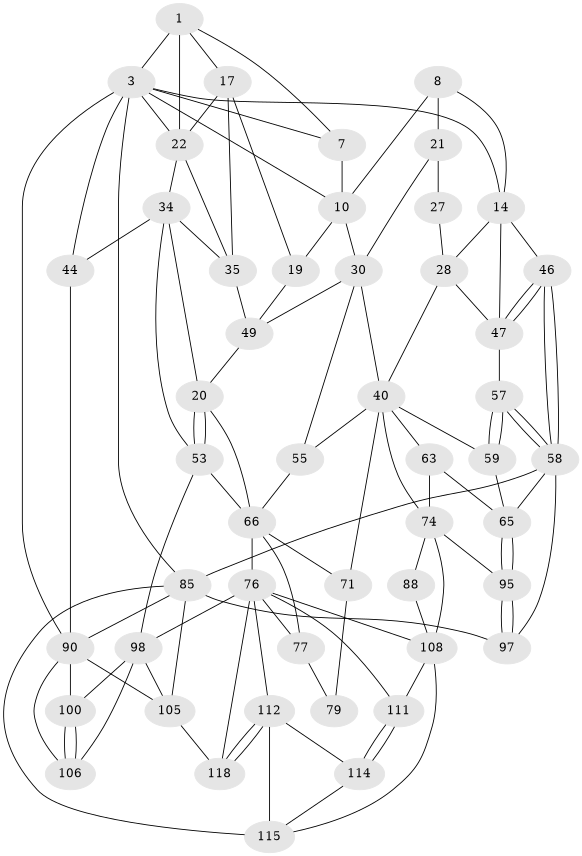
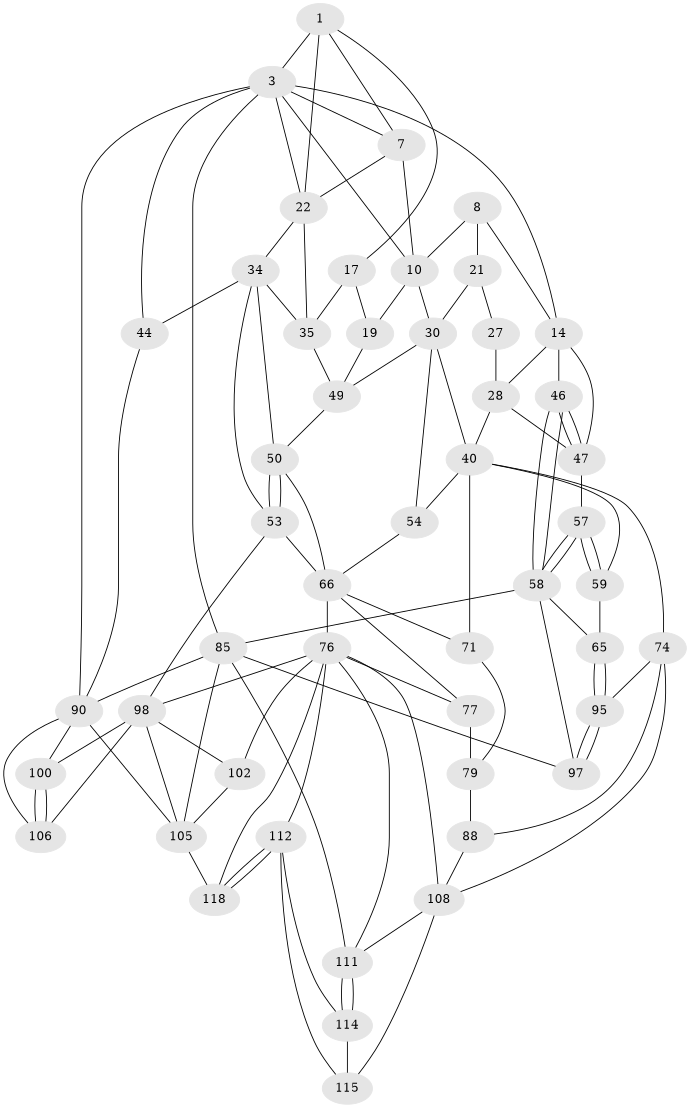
(204, 114) -> (353, 176)
(200, 397) -> (275, 460)
(300, 460) -> (415, 522)
(429, 460) -> none
(11, 749) -> (305, 799)
none -> (240, 774)
none -> (471, 806)
